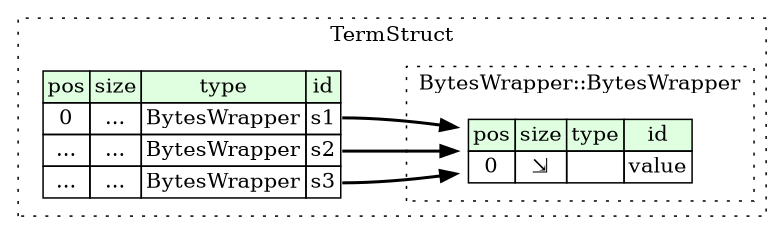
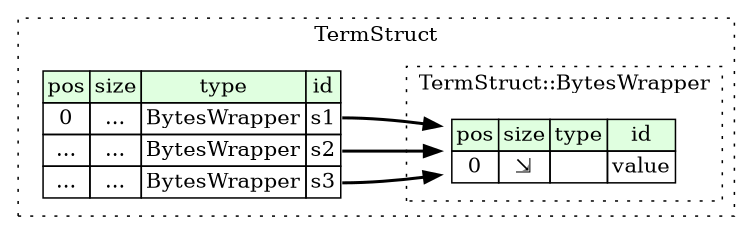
(580, 84) -> (564, 84)
